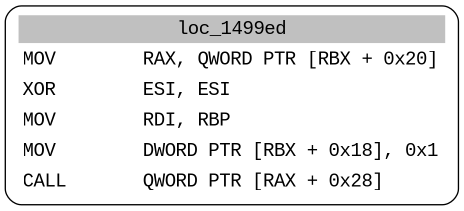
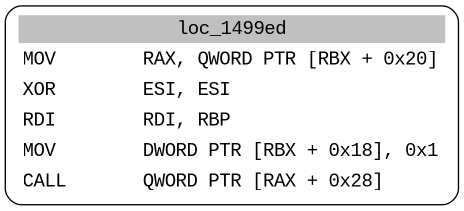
(127, 120) -> (127, 120)
